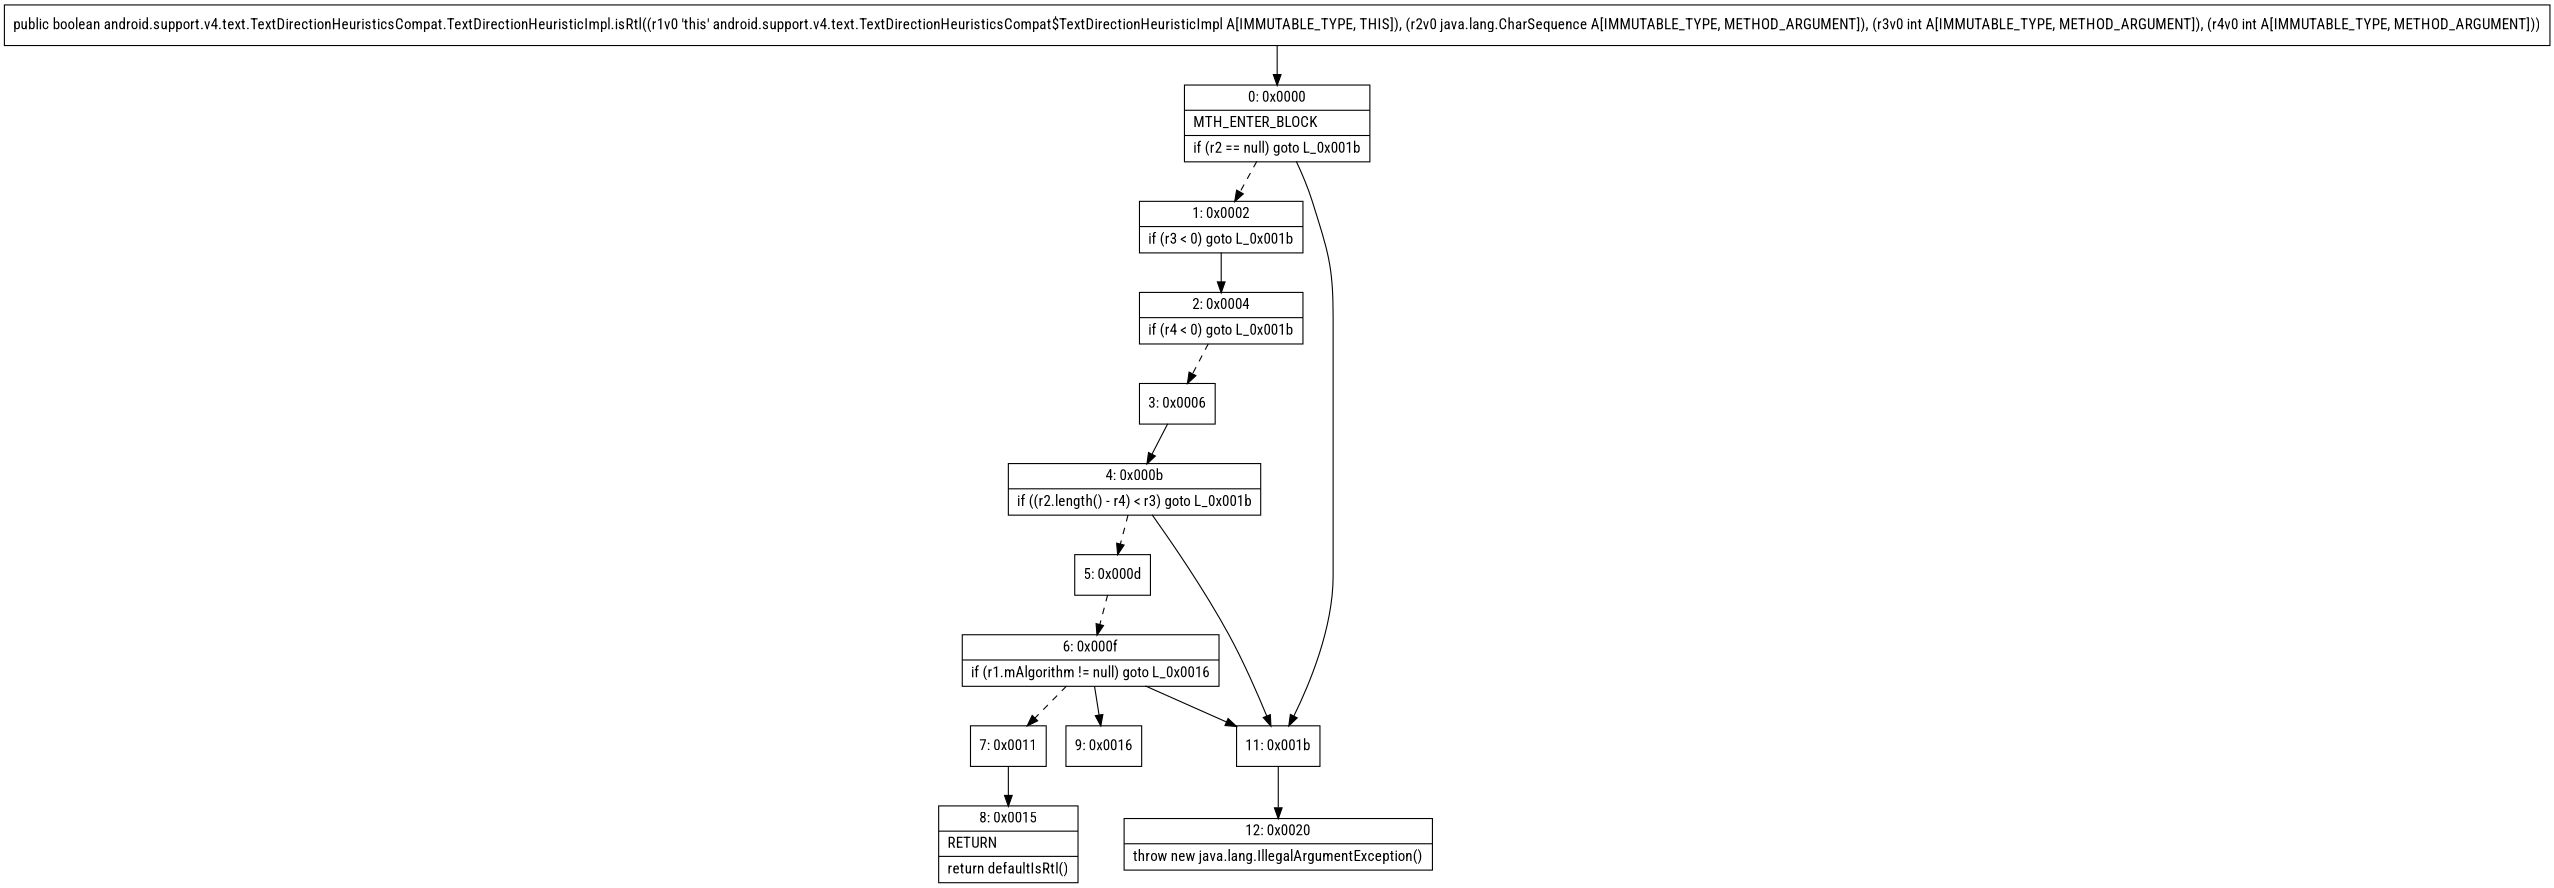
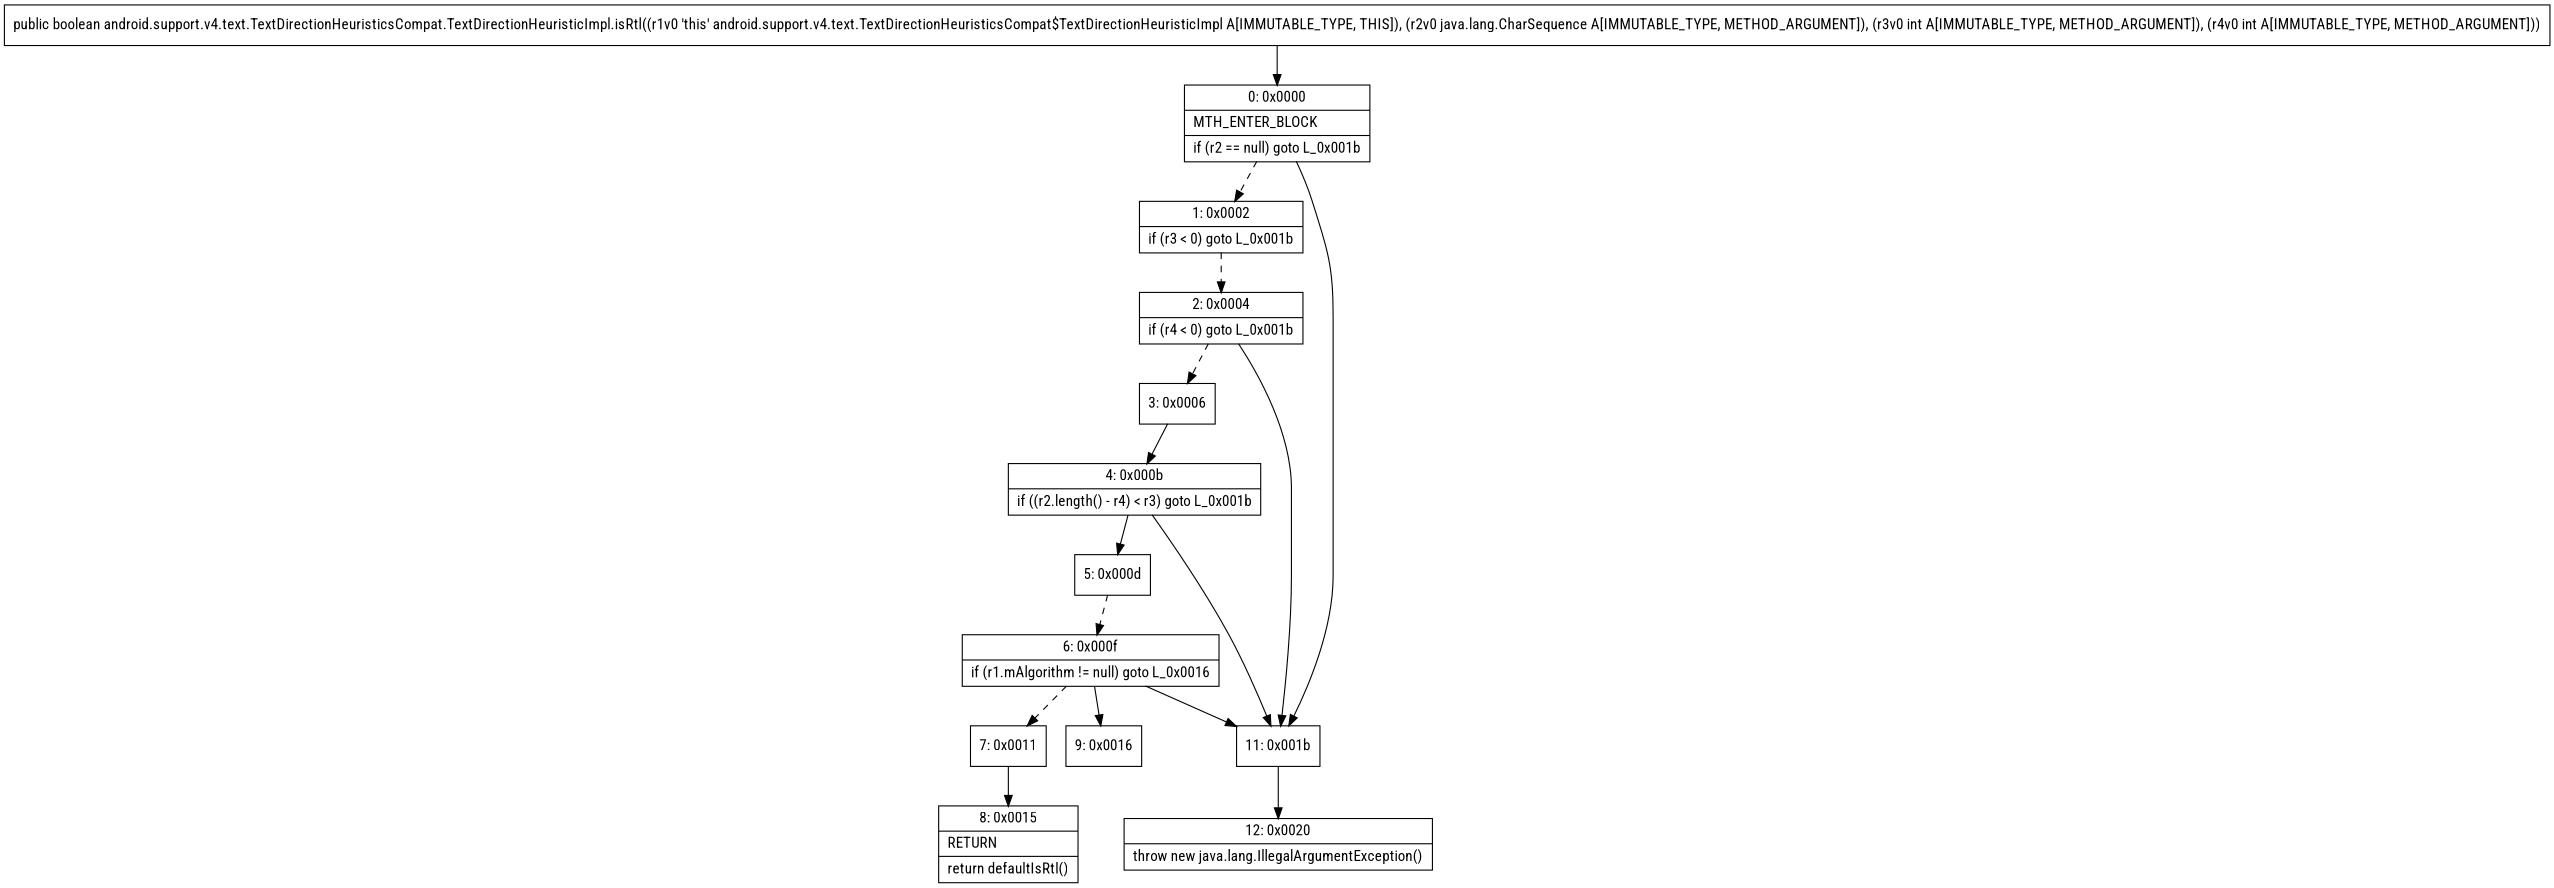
(1221, 267) -> (1221, 267)
none -> (1291, 524)
(1124, 530) -> (1124, 530)
